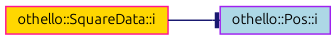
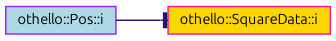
(190, 20) -> (138, 20)
